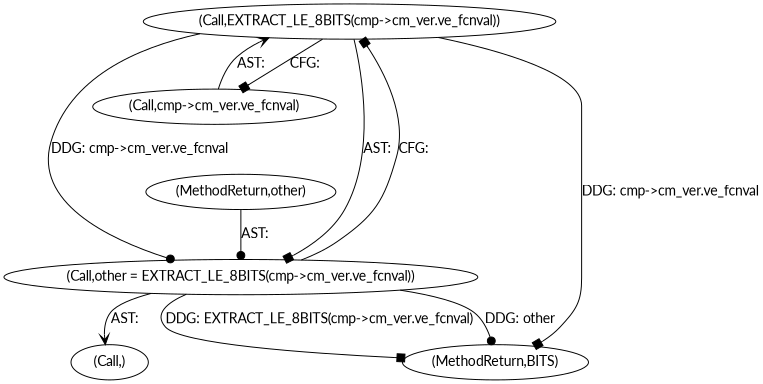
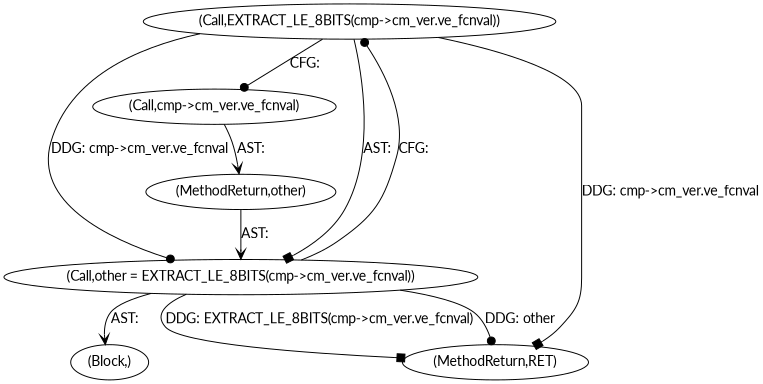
(233, 60) -> (233, 144)
(285, 62) -> (285, 62)
(392, 171) -> (392, 171)
(241, 231) -> (241, 231)
(110, 362) -> (110, 362)
(495, 362) -> (495, 362)
